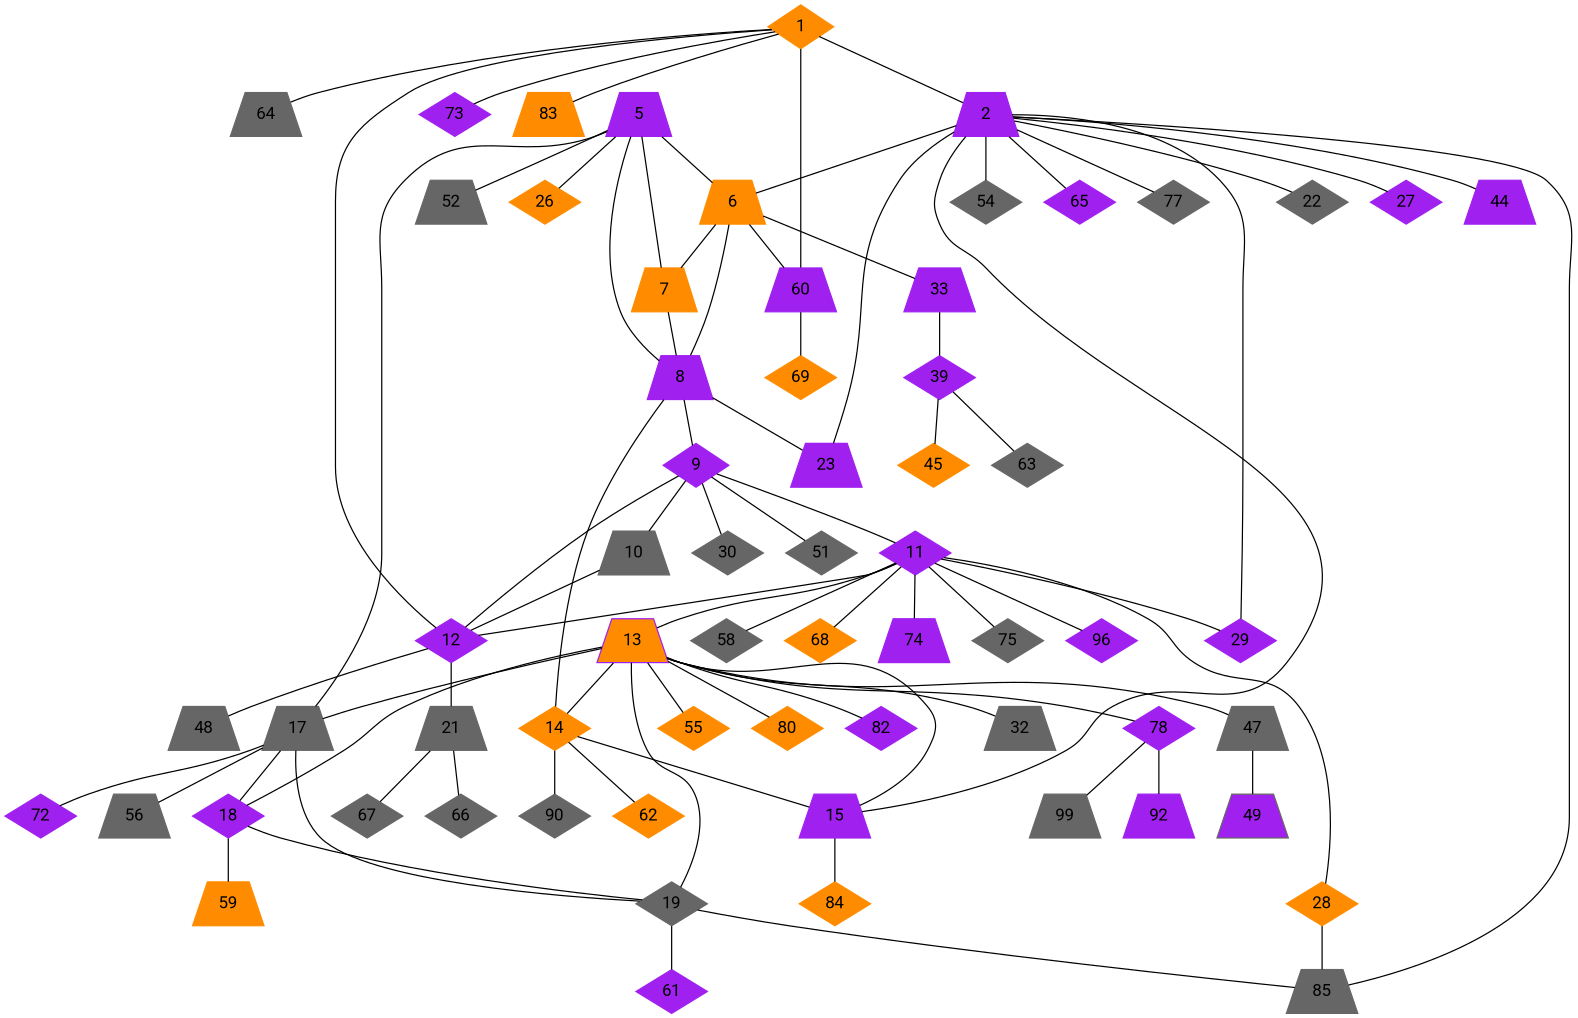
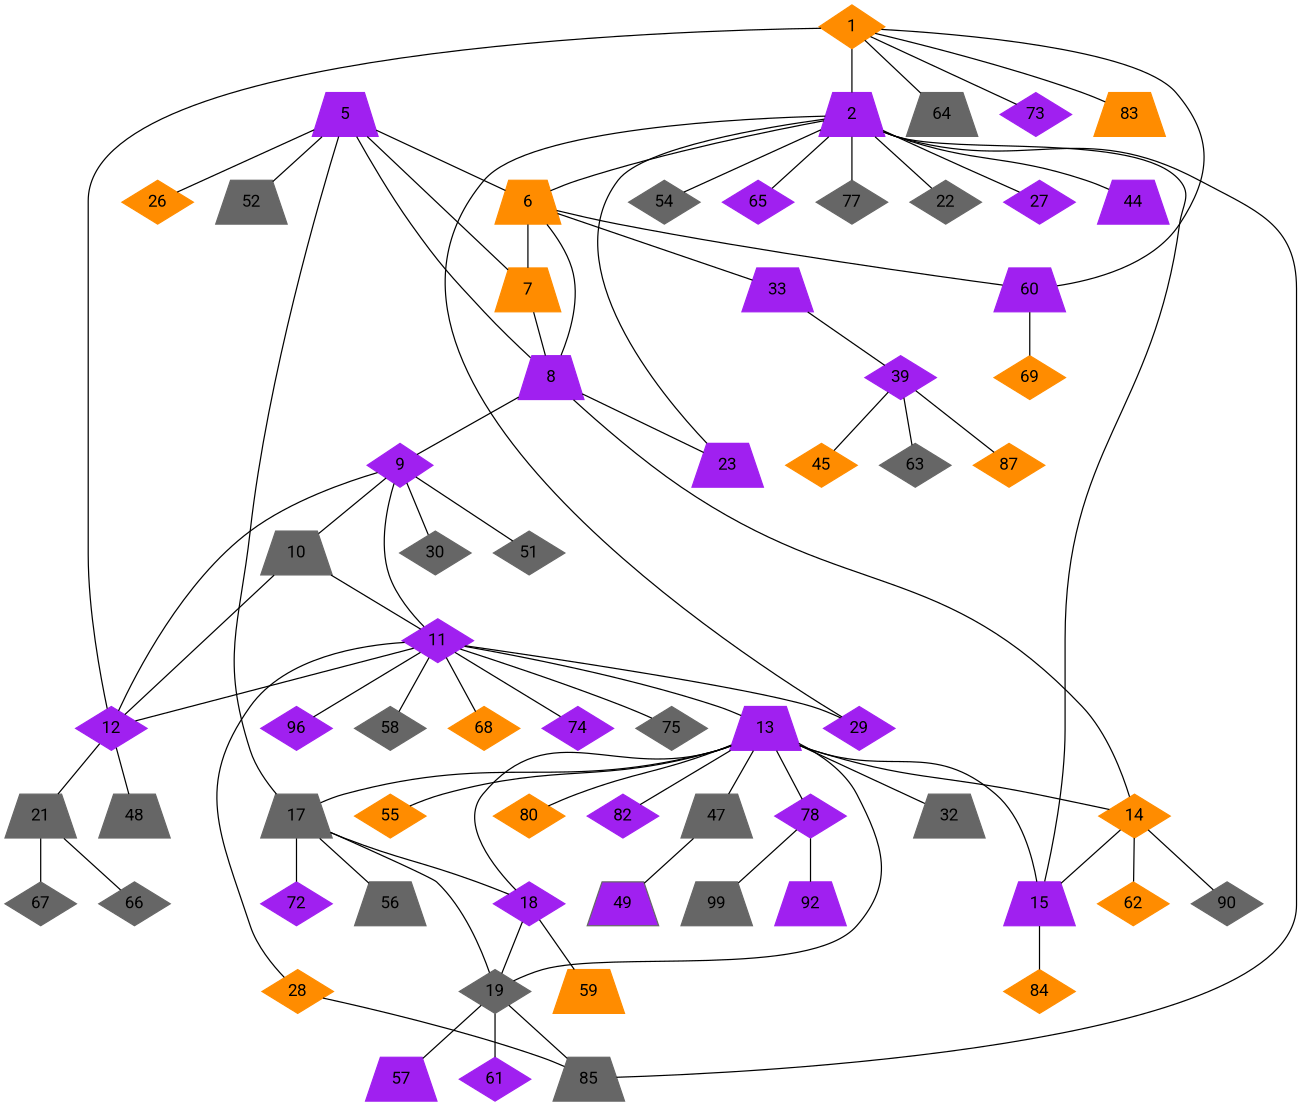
none -> (1009, 465)
none -> (376, 602)
(633, 641) -> (765, 728)
(914, 641) -> (578, 728)
none -> (401, 1079)
